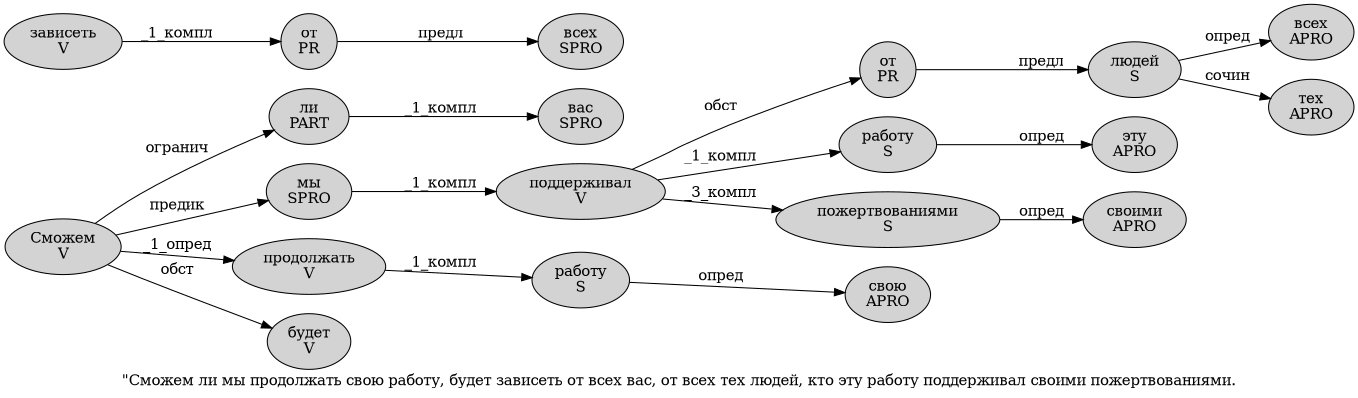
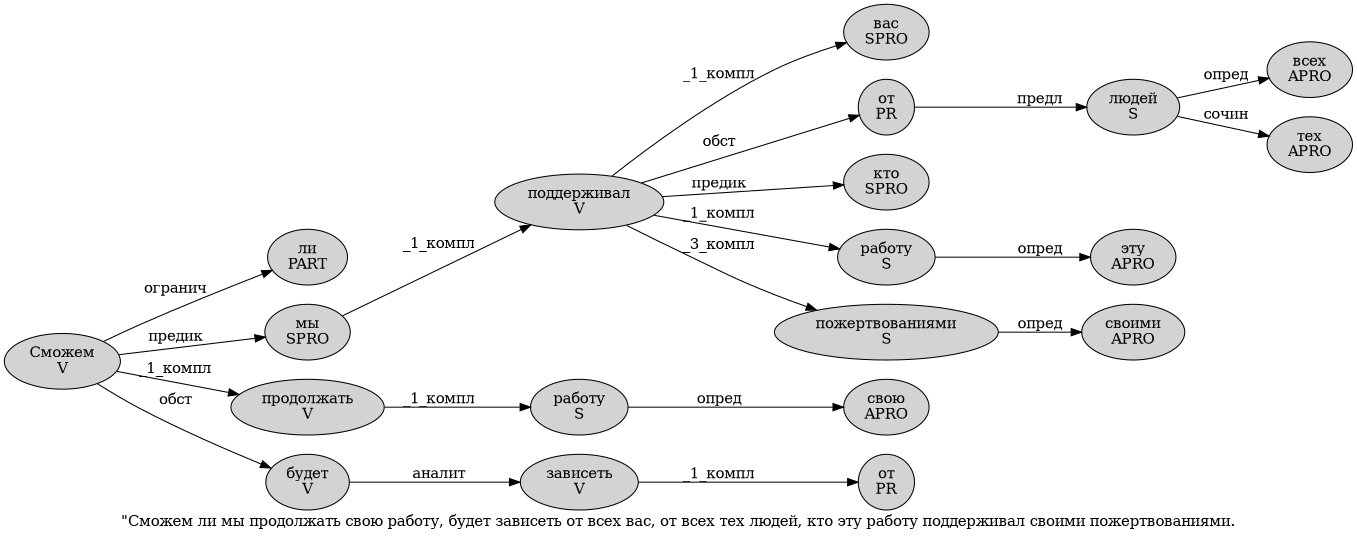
(581, 42) -> none
(438, 117) -> (719, 101)
none -> (886, 182)
(177, 245) -> (176, 369)
none -> (429, 482)
